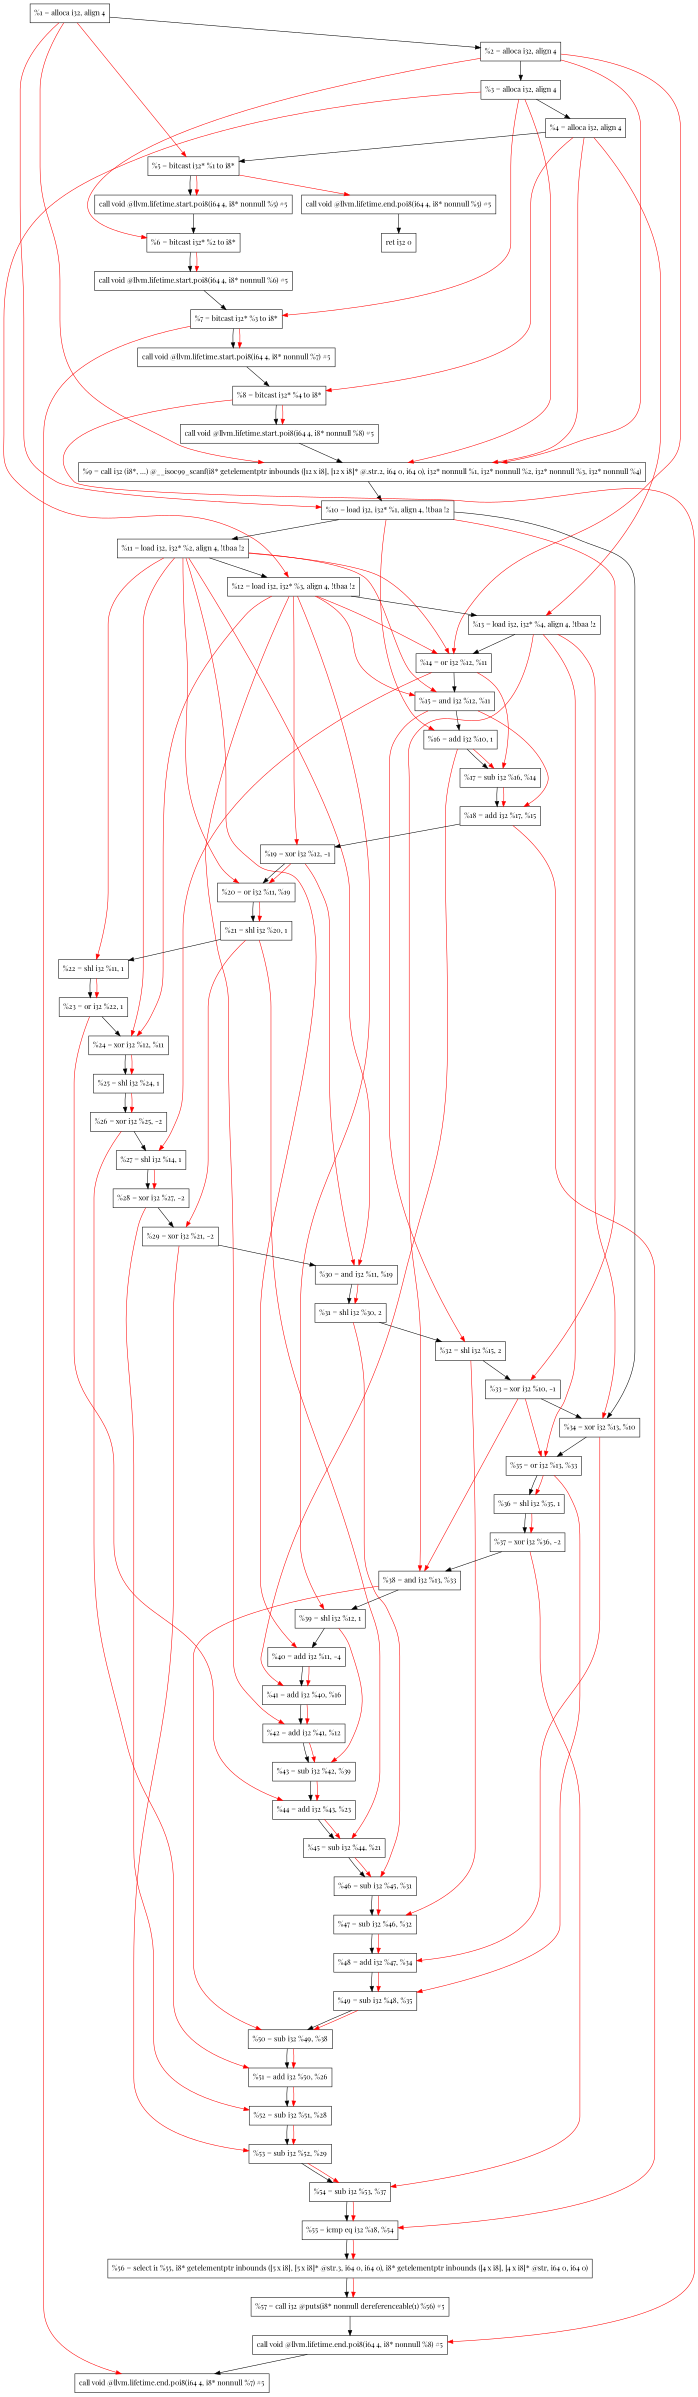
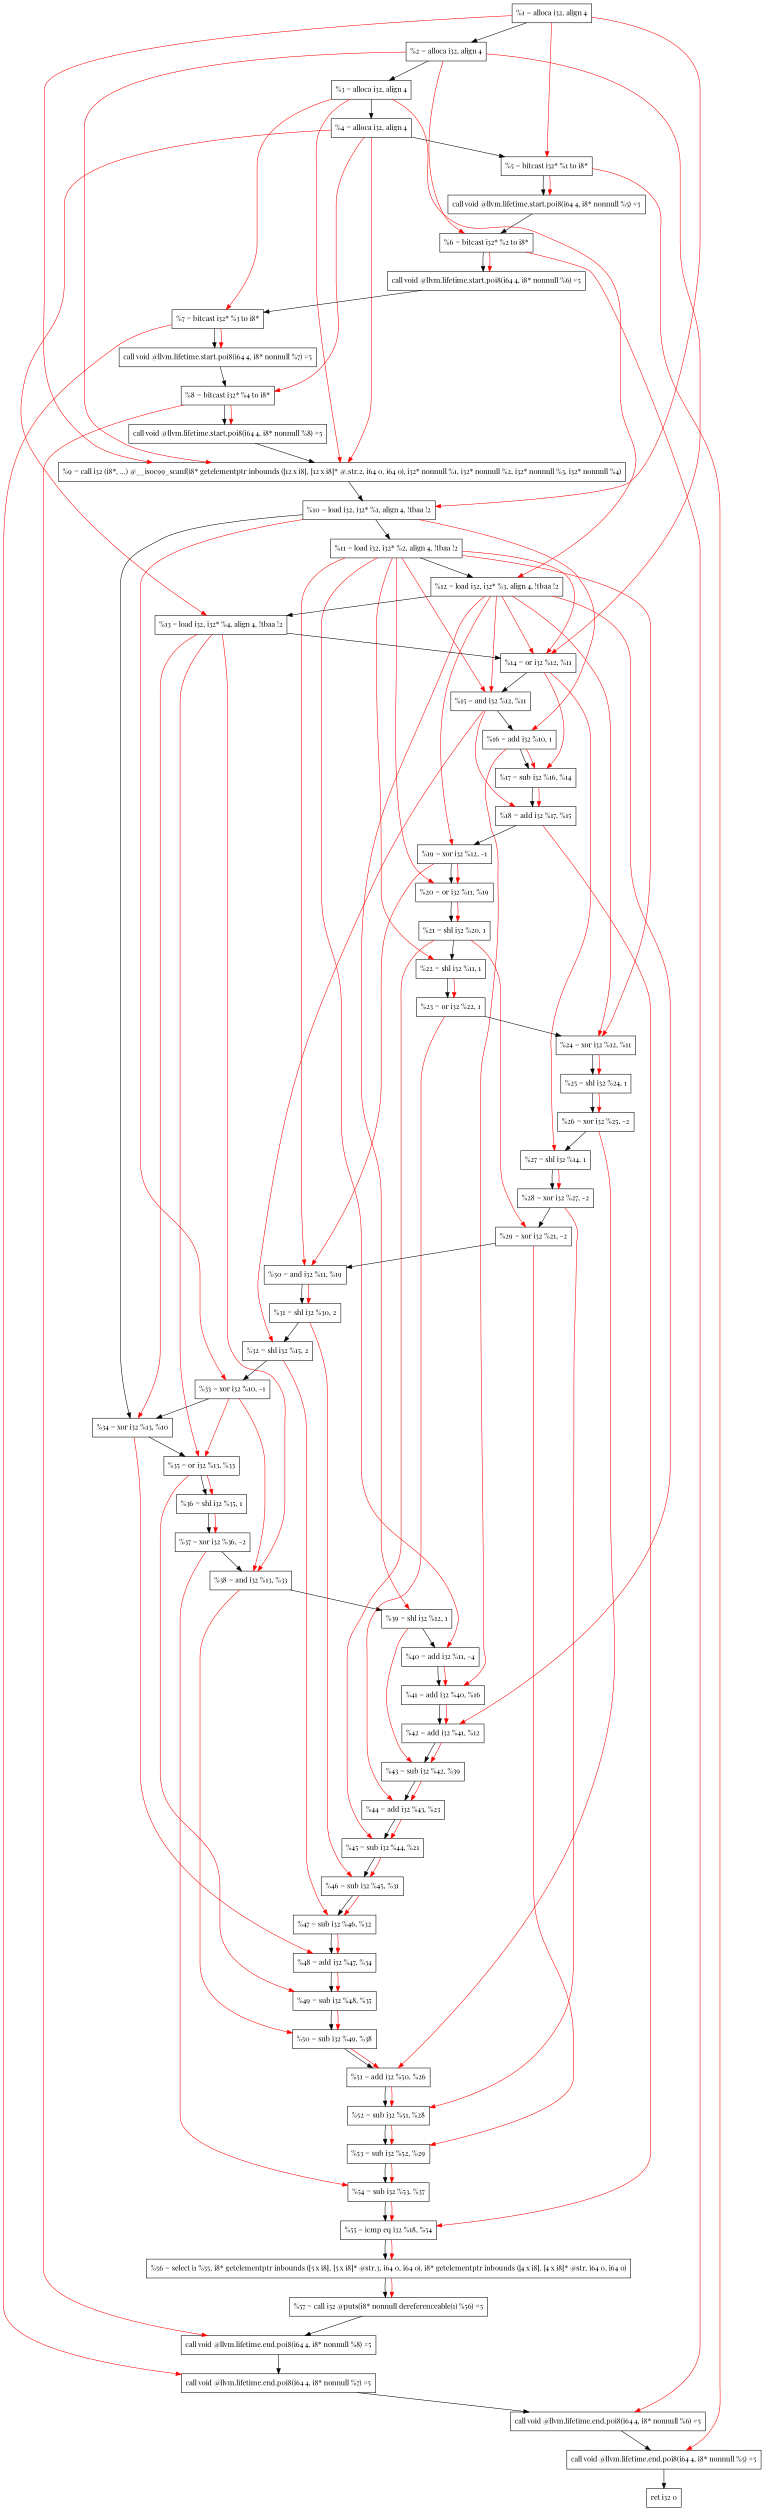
none -> (608, 2421)
